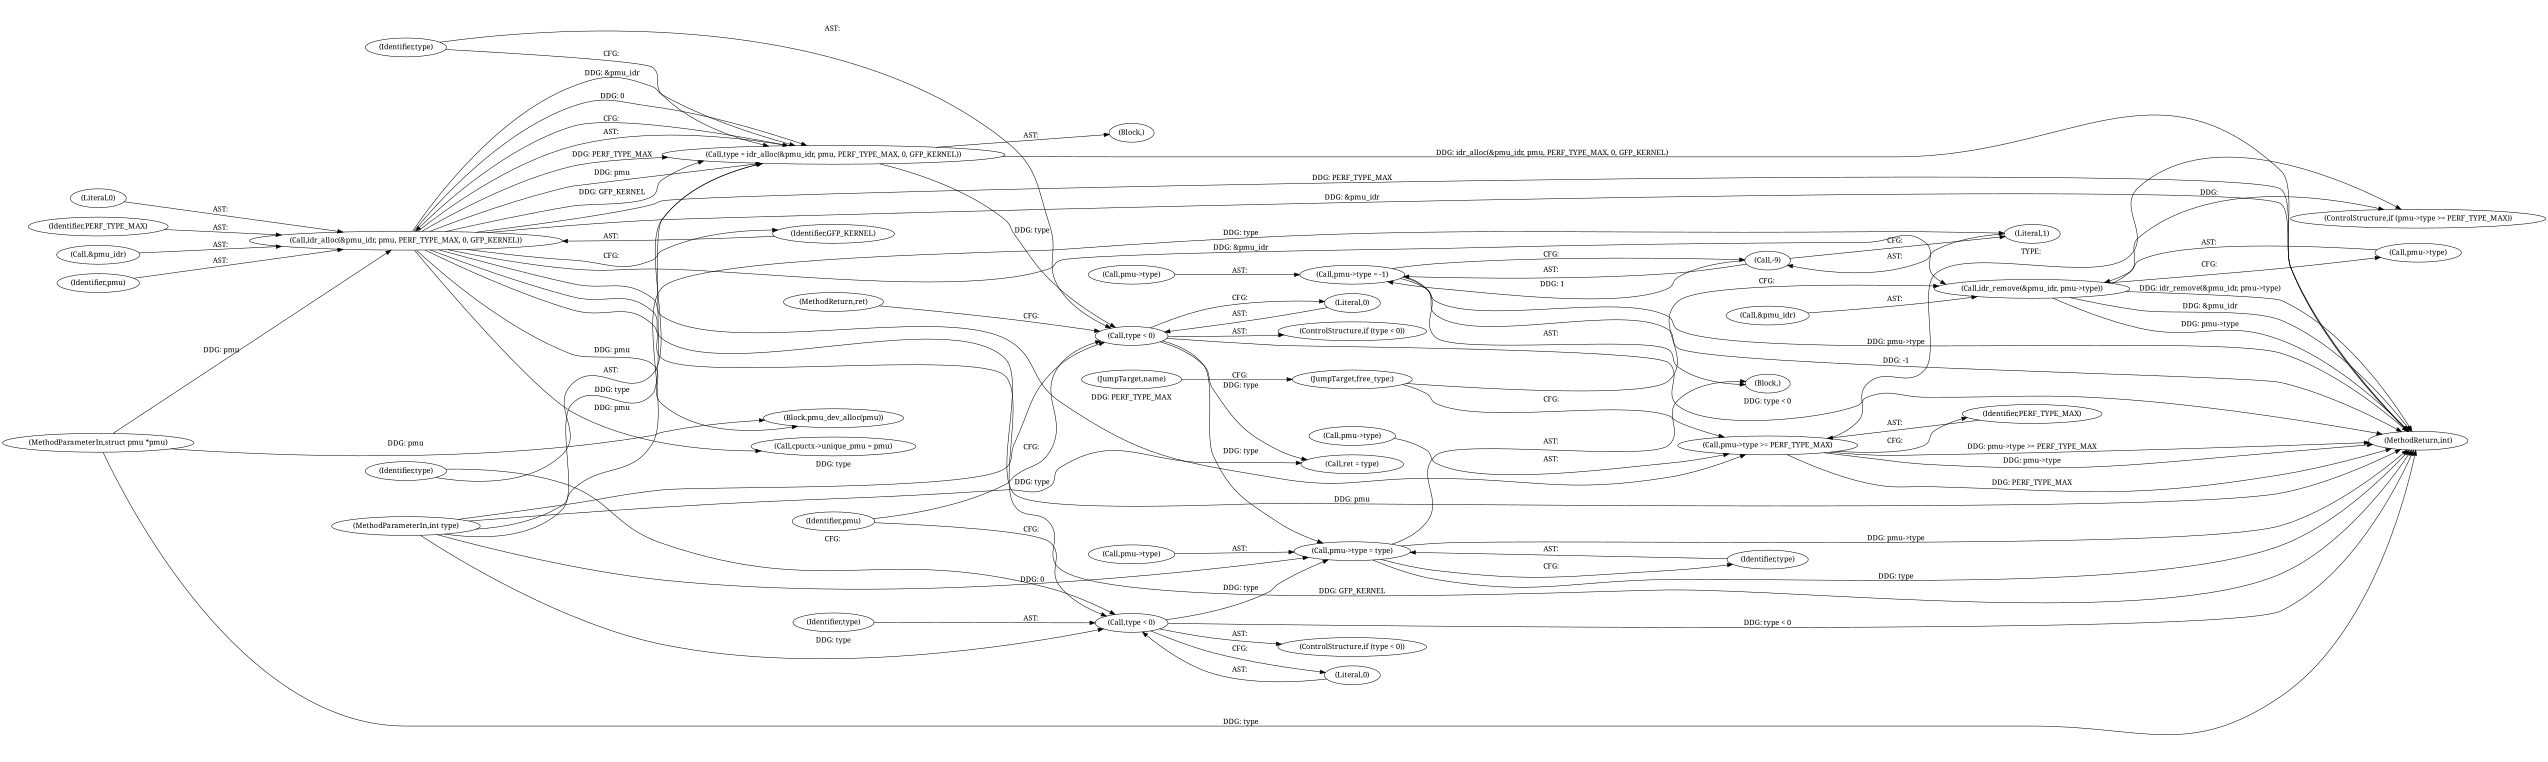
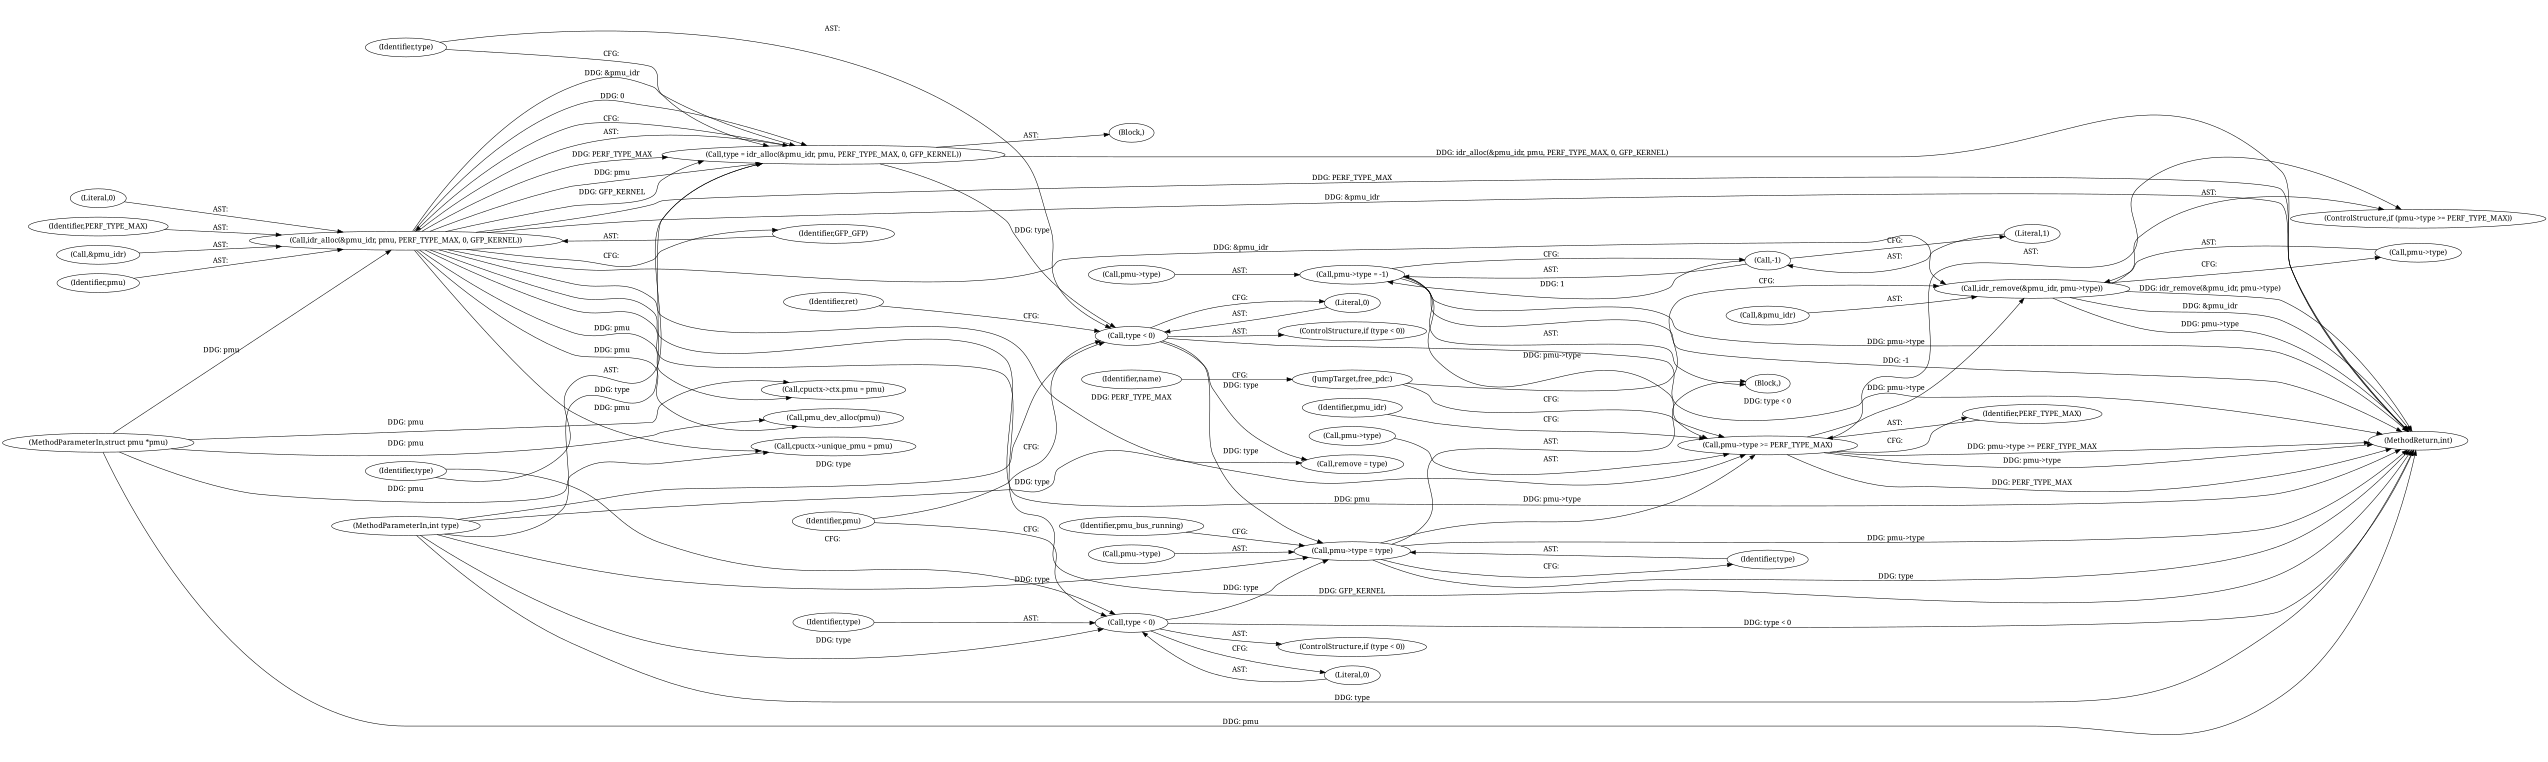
(2210, 193) -> (2210, 193)
(833, 234) -> (833, 234)
(1148, 244) -> (1444, 702)
(2032, 252) -> (2032, 252)
(1768, 261) -> (1768, 261)
(833, 302) -> (833, 302)
(1132, 379) -> (1132, 379)
(1352, 379) -> (1352, 379)
none -> (1531, 383)
none -> (833, 390)
none -> (1927, 391)
none -> (1352, 408)
(833, 418) -> (833, 418)
(1352, 464) -> (1352, 464)
none -> (446, 502)
none -> (1572, 521)
none -> (1132, 526)
(1032, 580) -> (1032, 580)
(1241, 722) -> (1241, 722)
